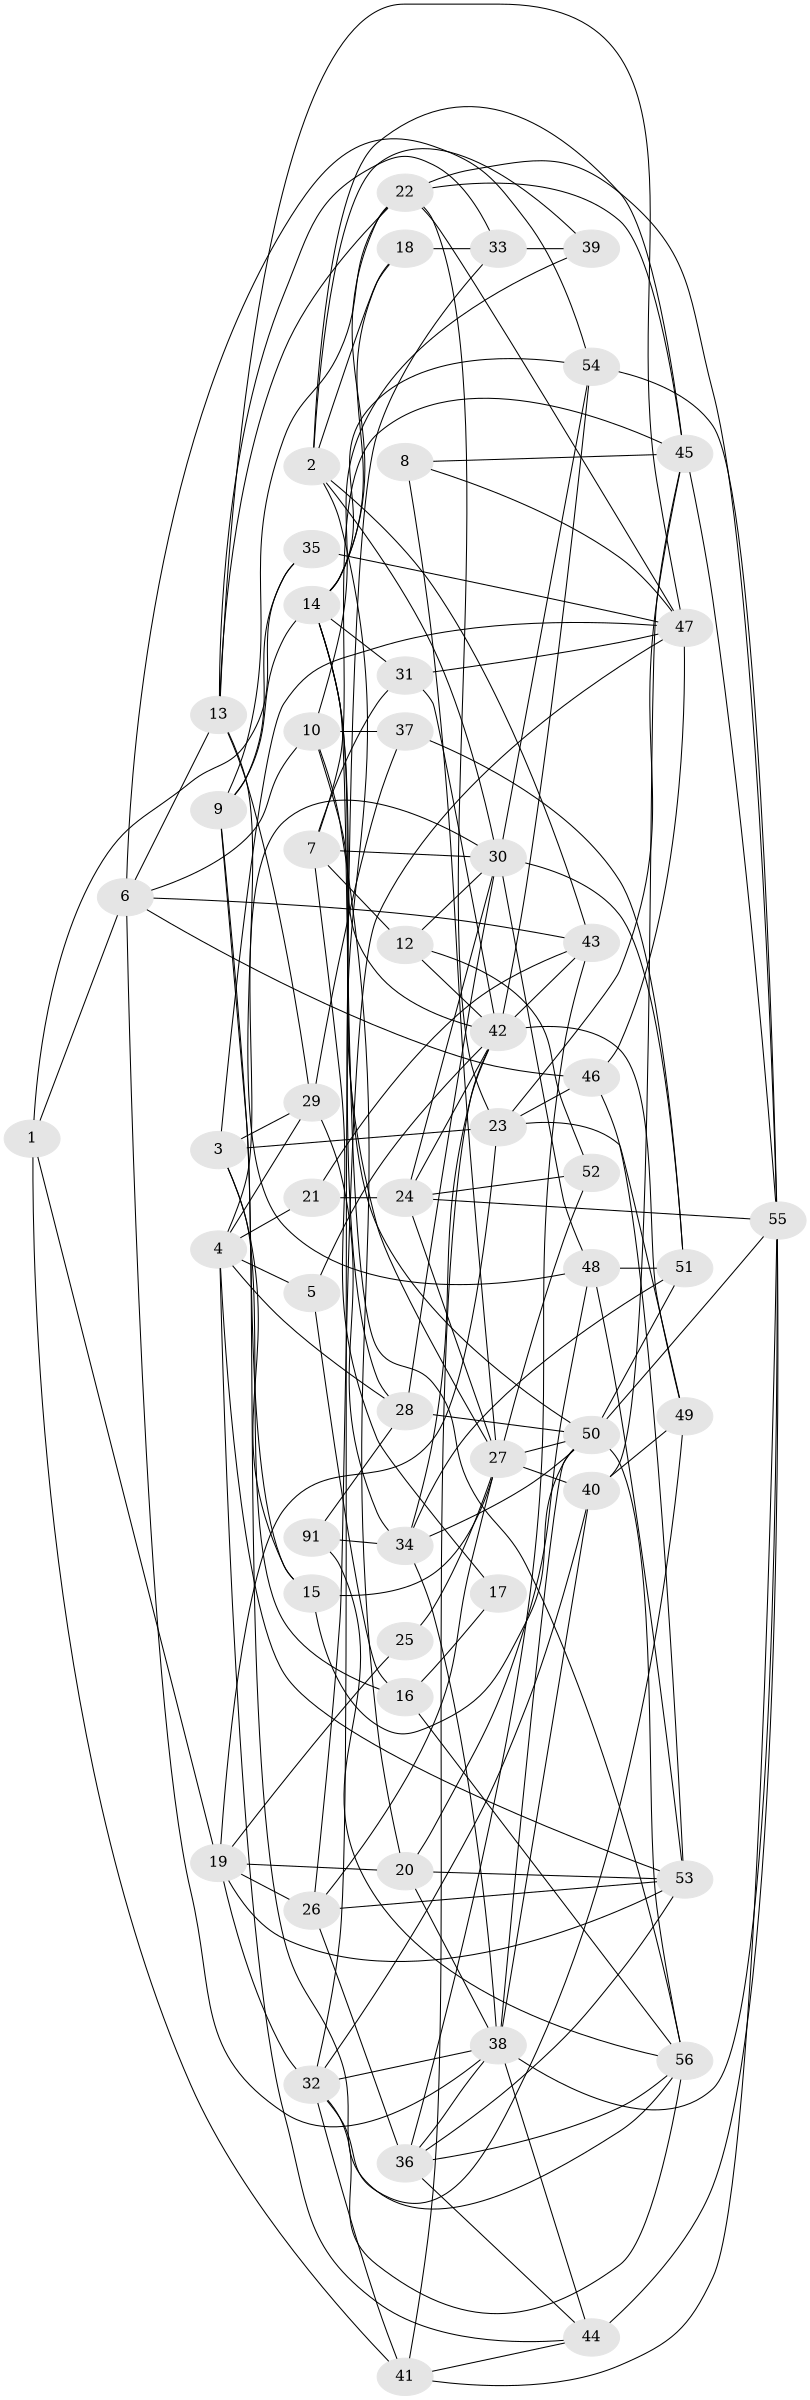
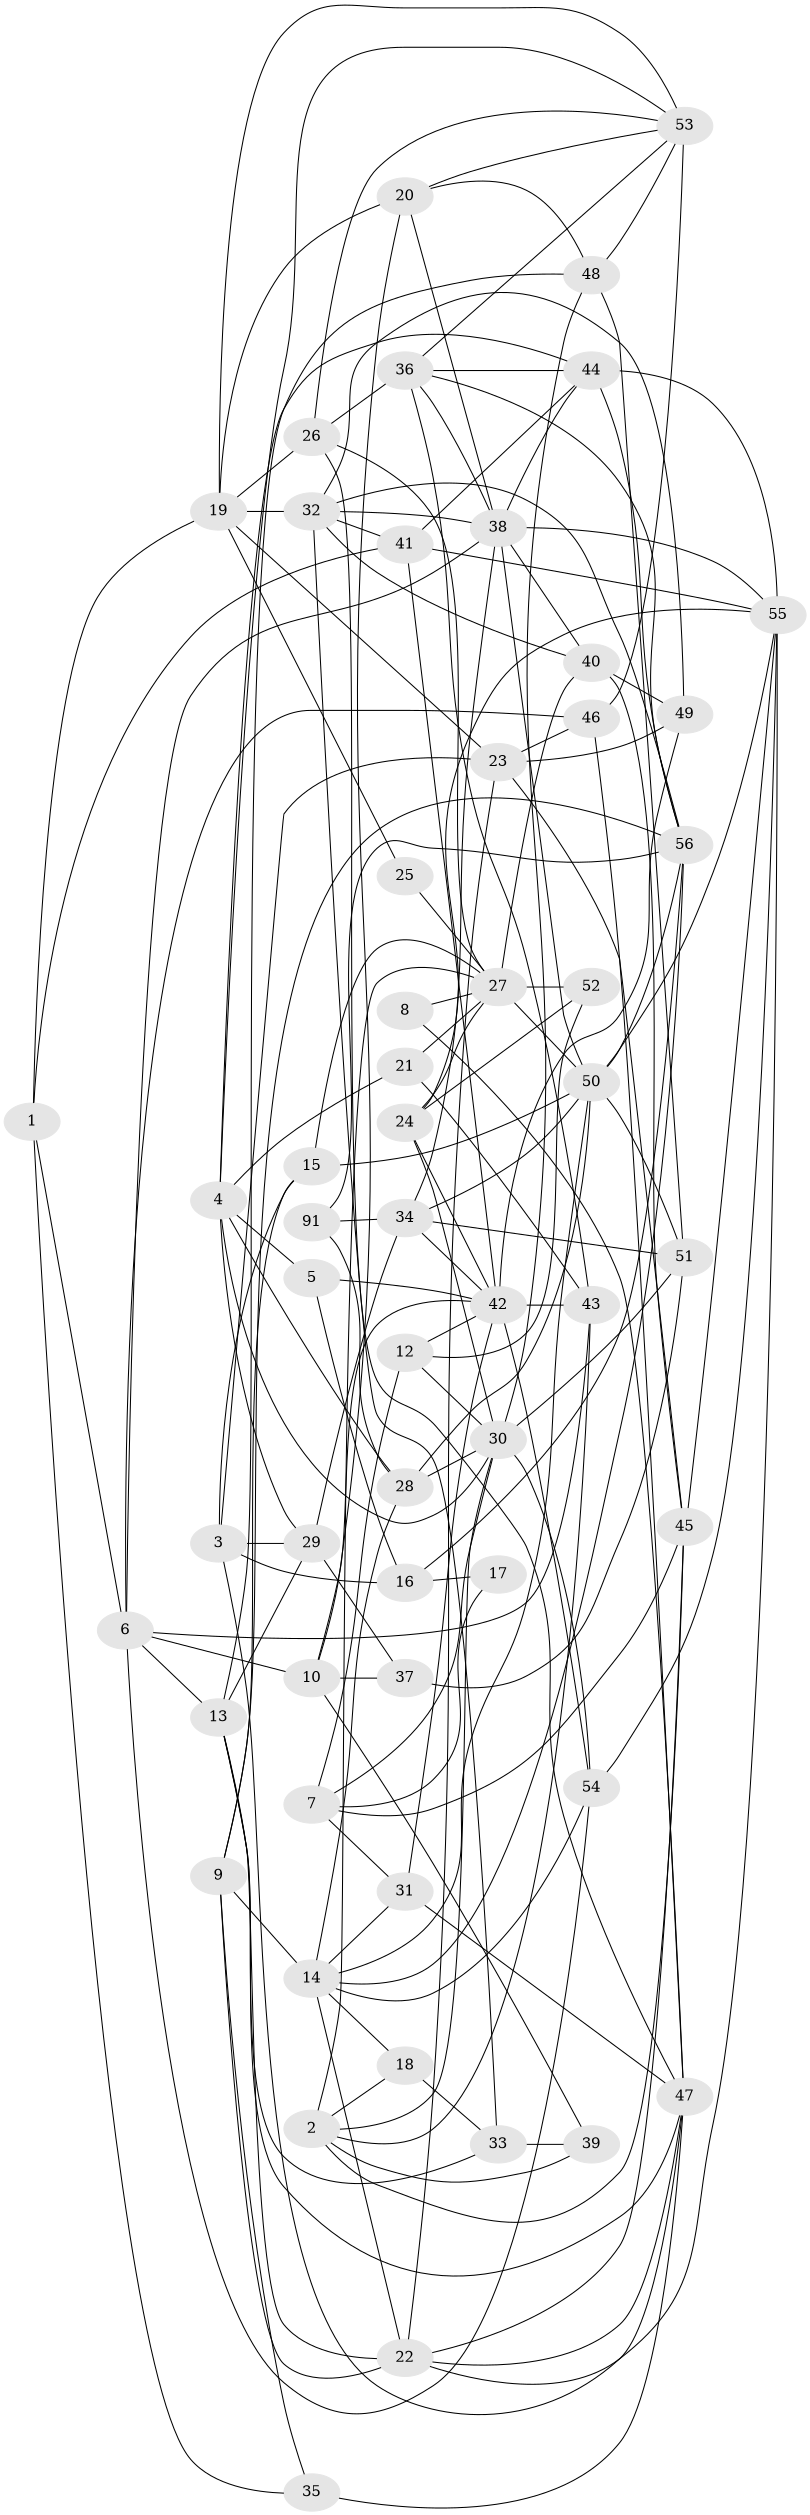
(545, 458) -> none
none -> (641, 607)
(359, 1198) -> (446, 1032)
